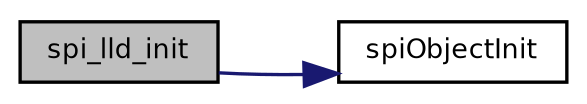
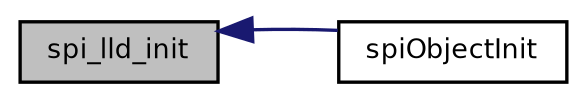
(261, 74) -> (295, 29)
